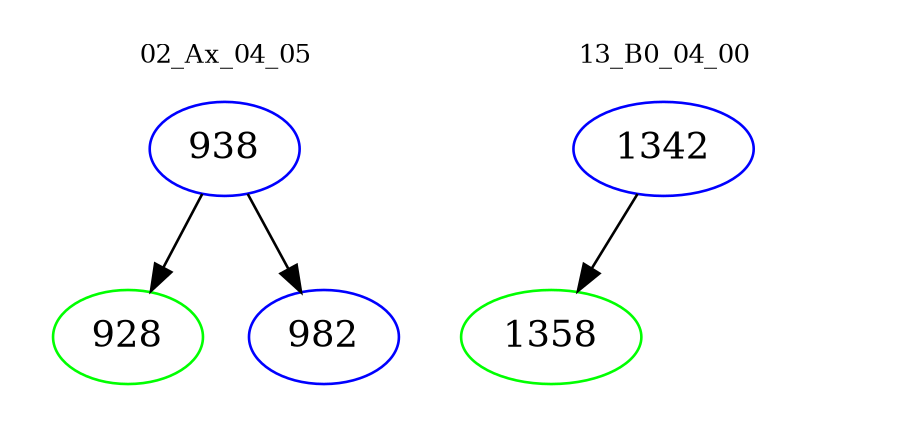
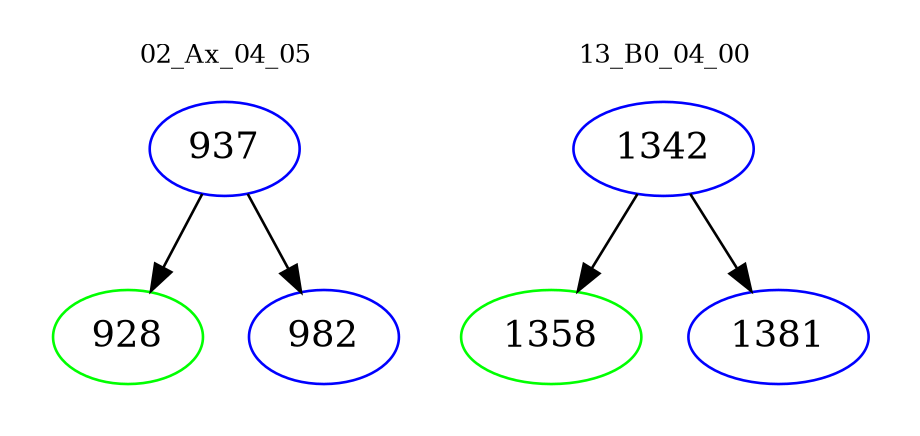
(225, 149) -> (225, 149)
none -> (779, 337)
